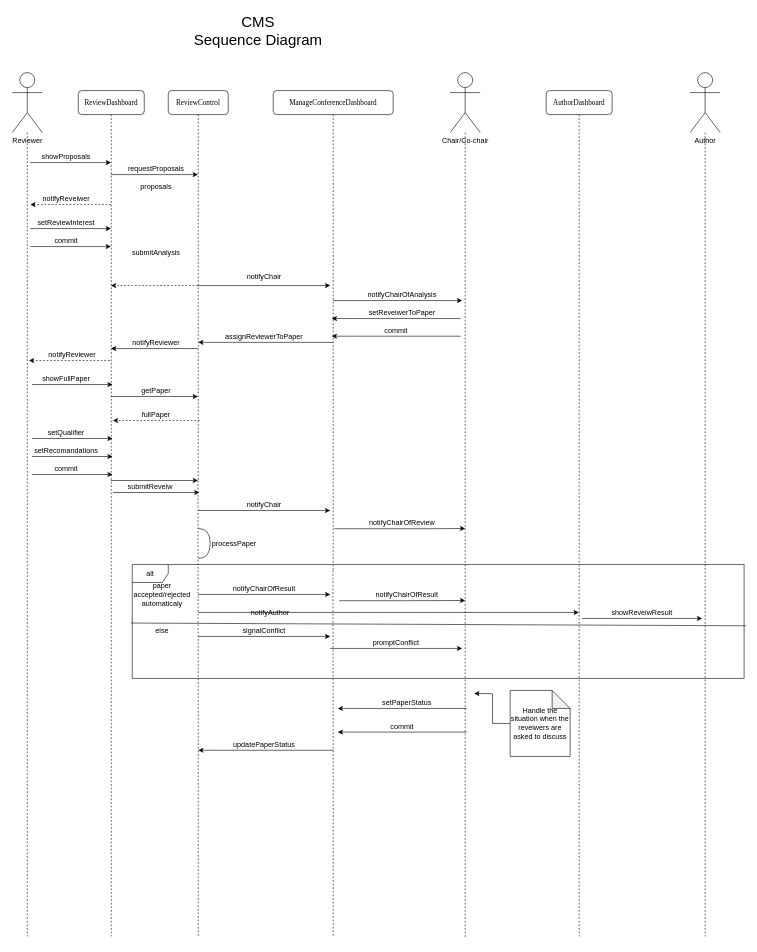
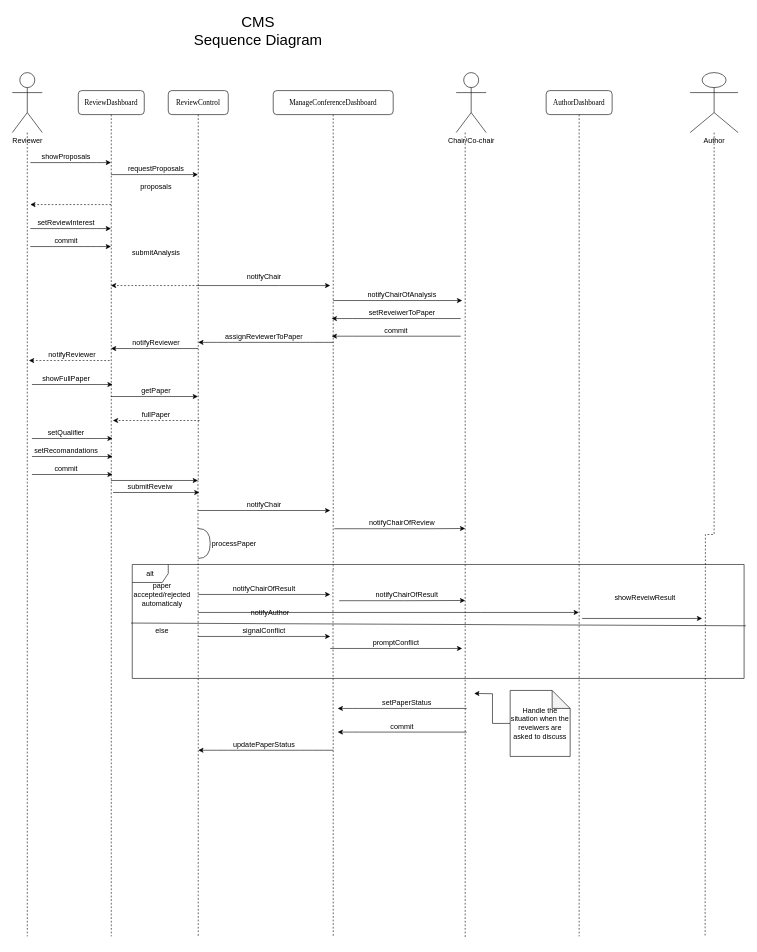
(465, 102) -> (471, 102)
(705, 102) -> (714, 102)
(66, 198) -> none
(642, 612) -> (645, 597)
